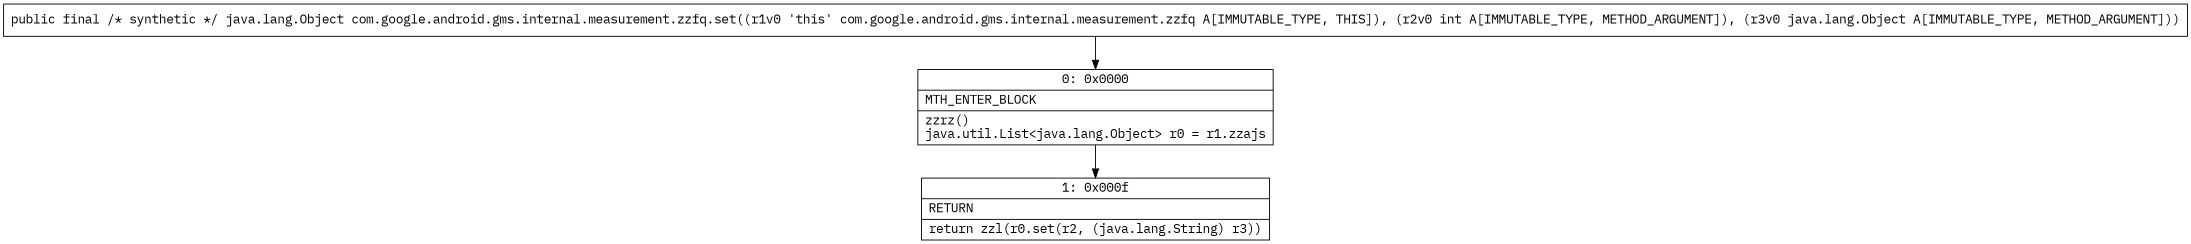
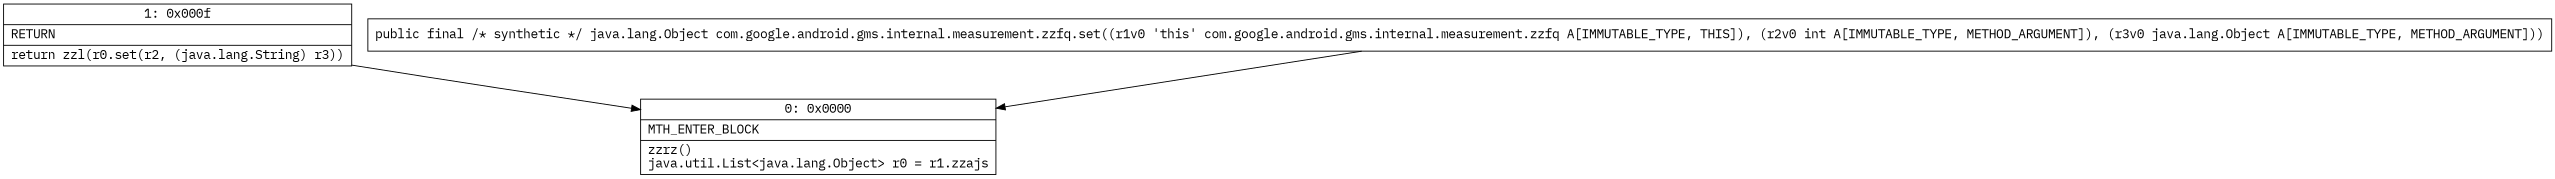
(1096, 157) -> (492, 87)
